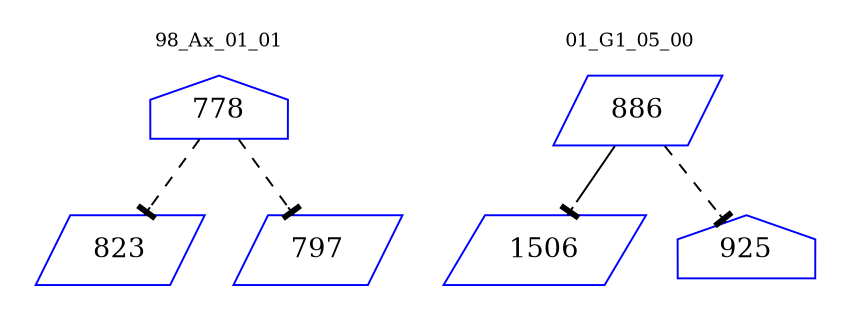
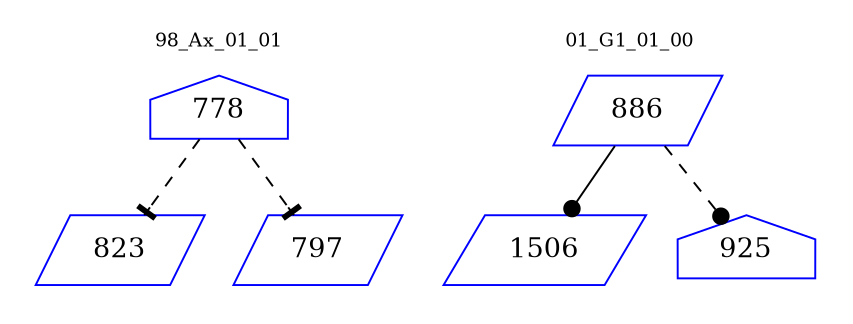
(630, 42) -> (630, 42)
(596, 174) -> (596, 174)
(690, 178) -> (690, 178)
